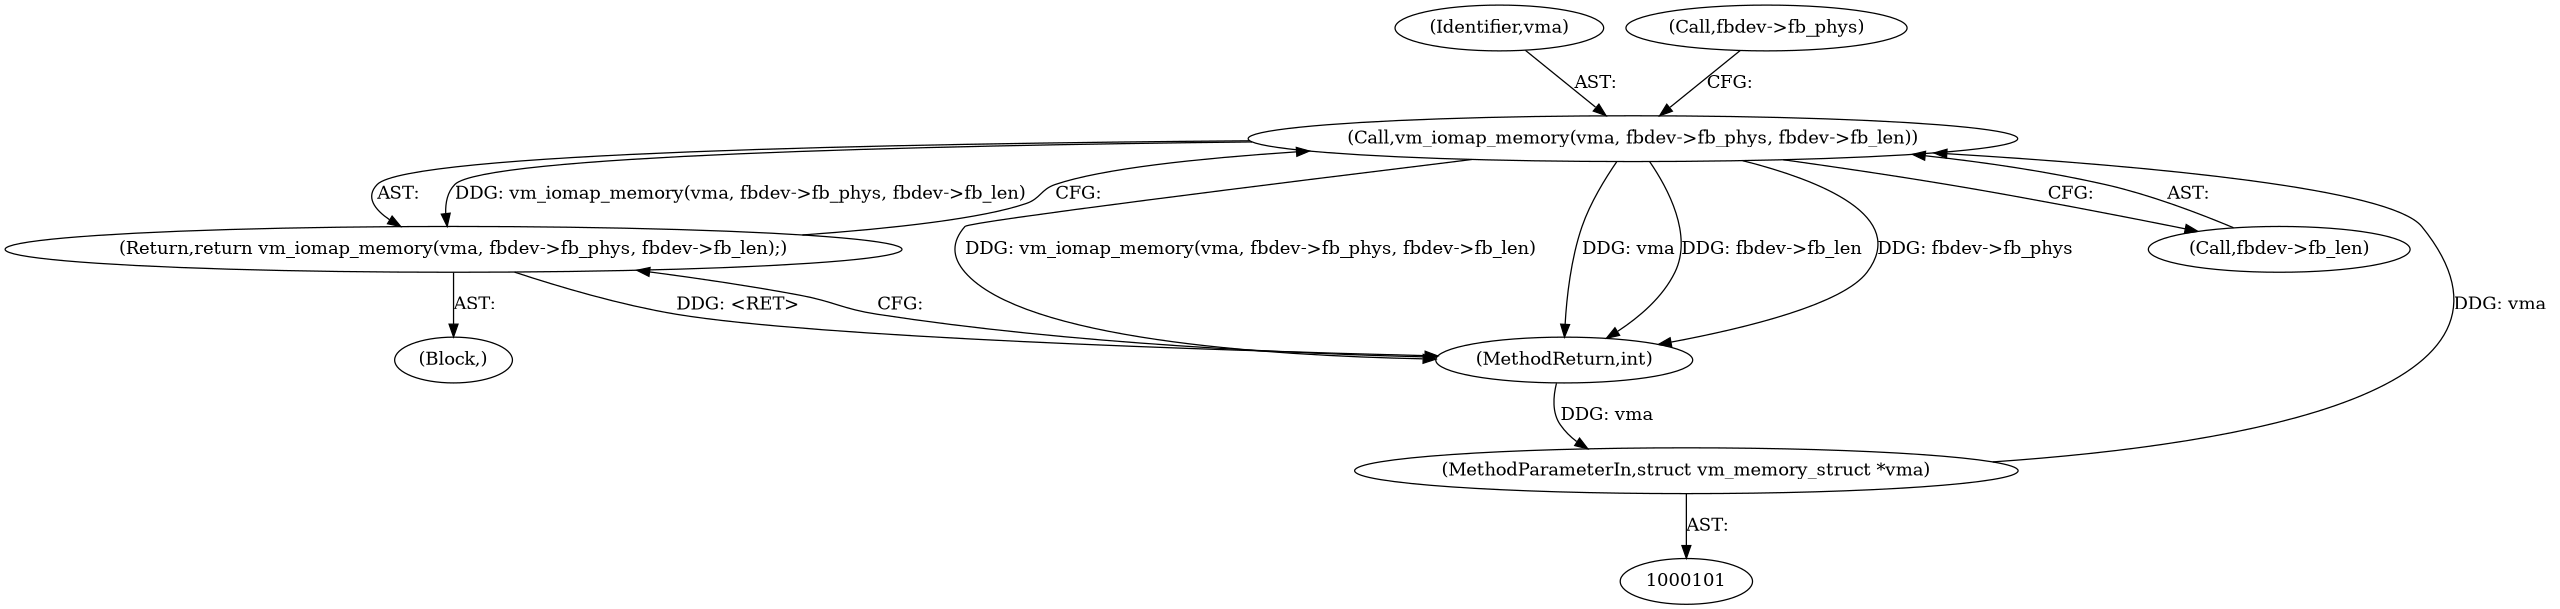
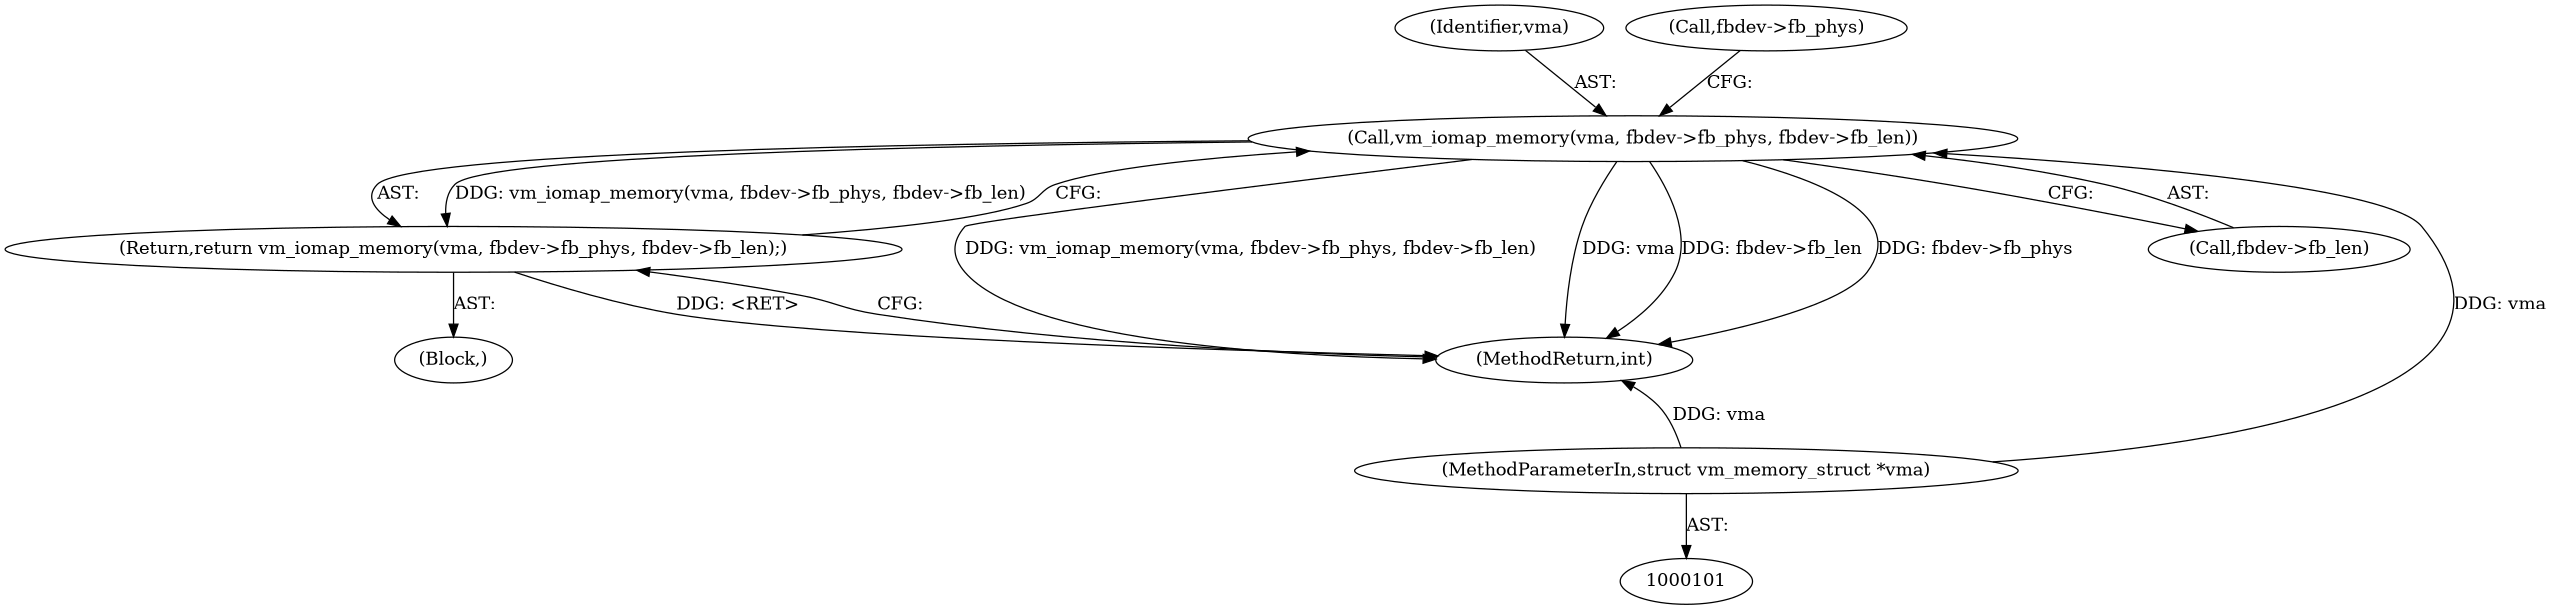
(1556, 416) -> (1664, 412)
